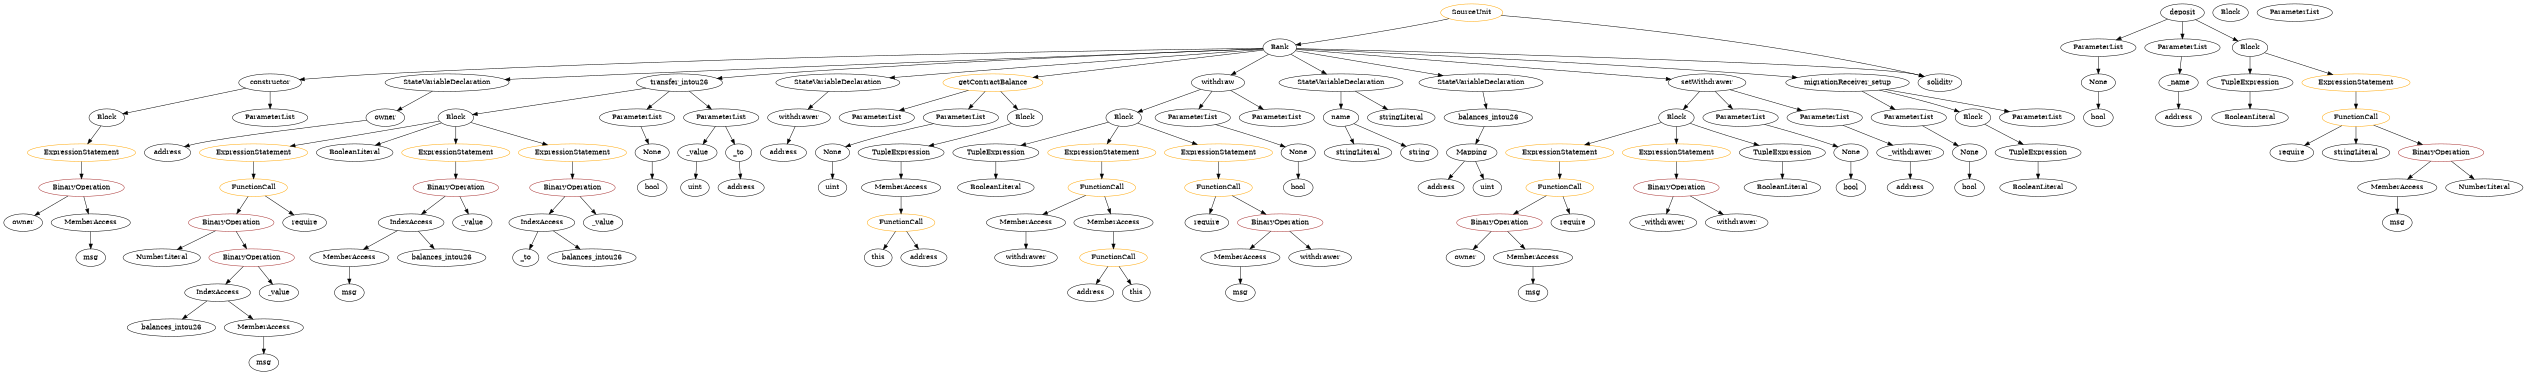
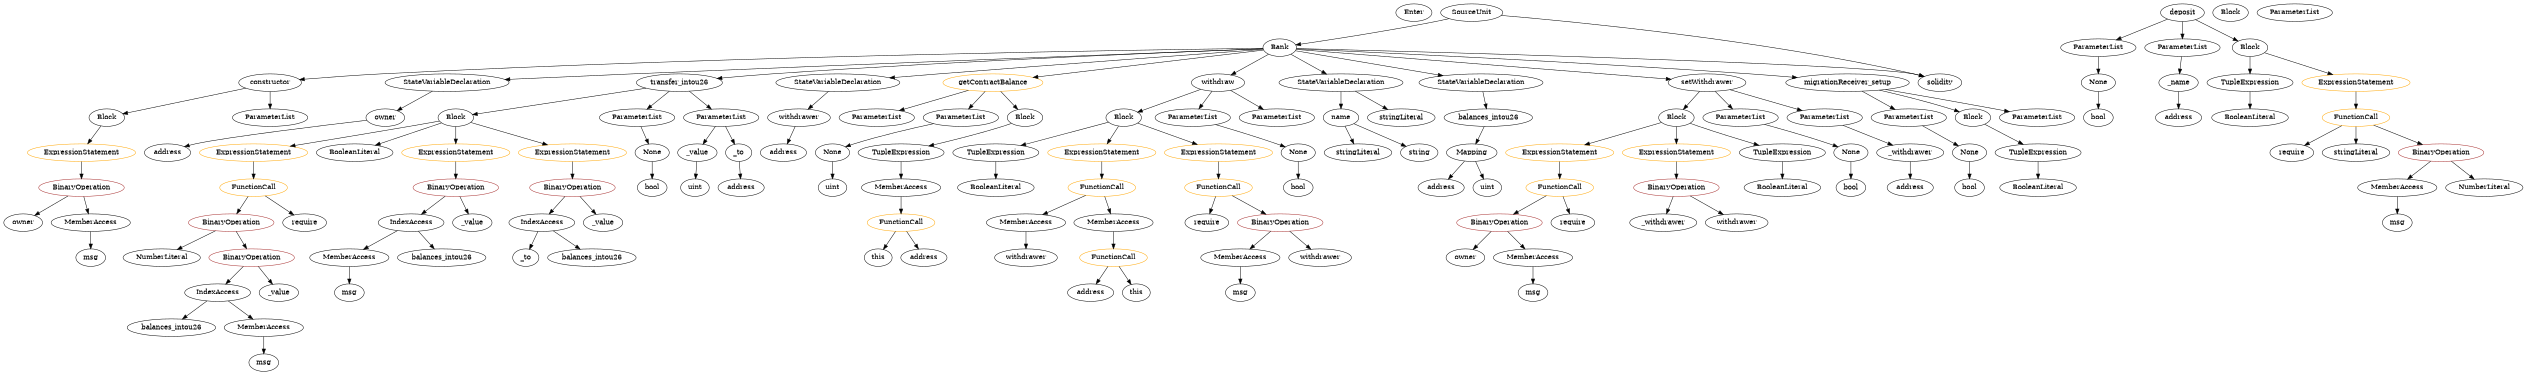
none -> (1414, 13)
(1472, 13) -> (1472, 13)
